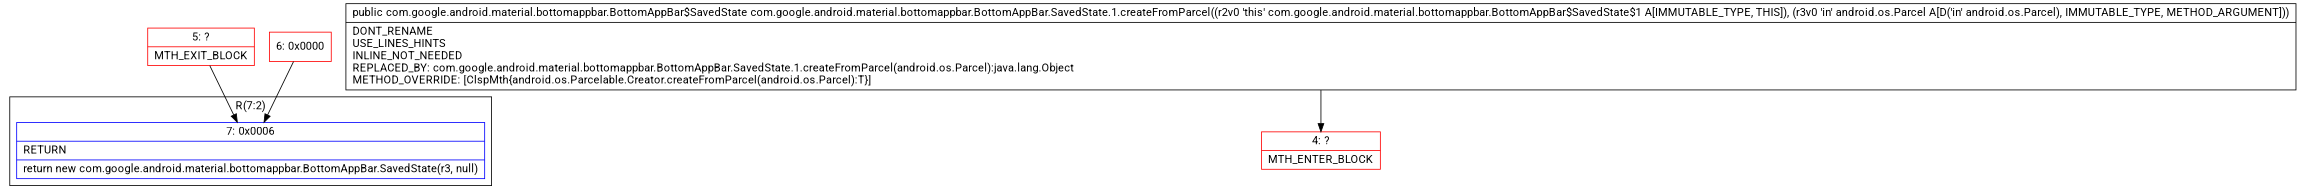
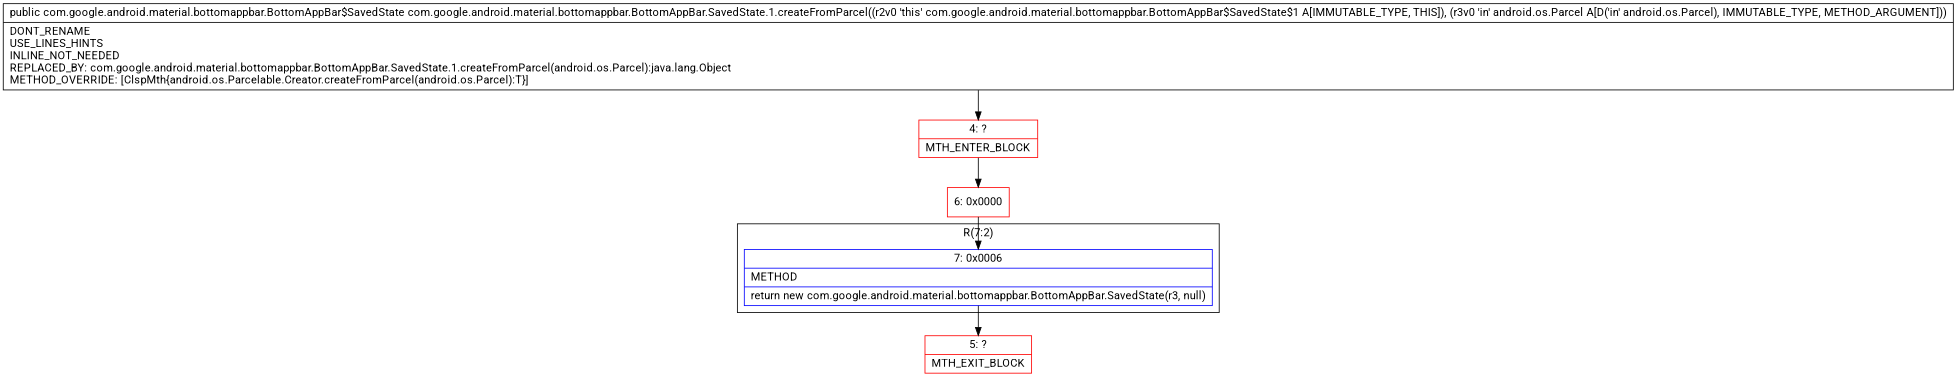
(222, 90) -> (978, 318)
(45, 150) -> (774, 277)
none -> (978, 168)
